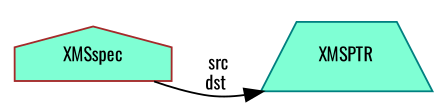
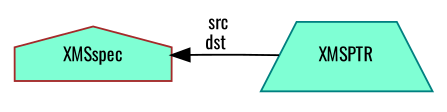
(199, 94) -> (235, 55)
